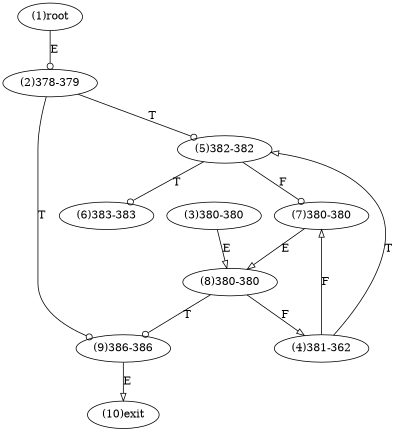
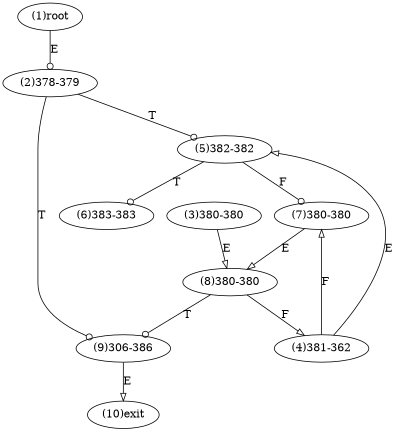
(389, 249) -> (389, 249)
(123, 348) -> (123, 348)
